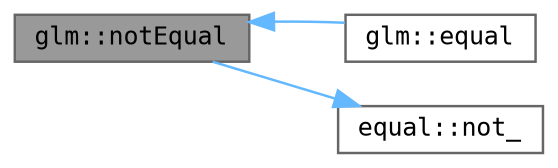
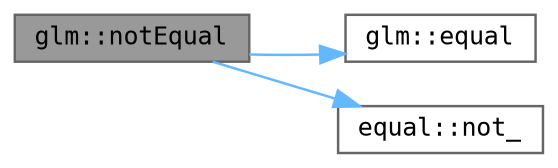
(309, 22) -> (285, 55)
